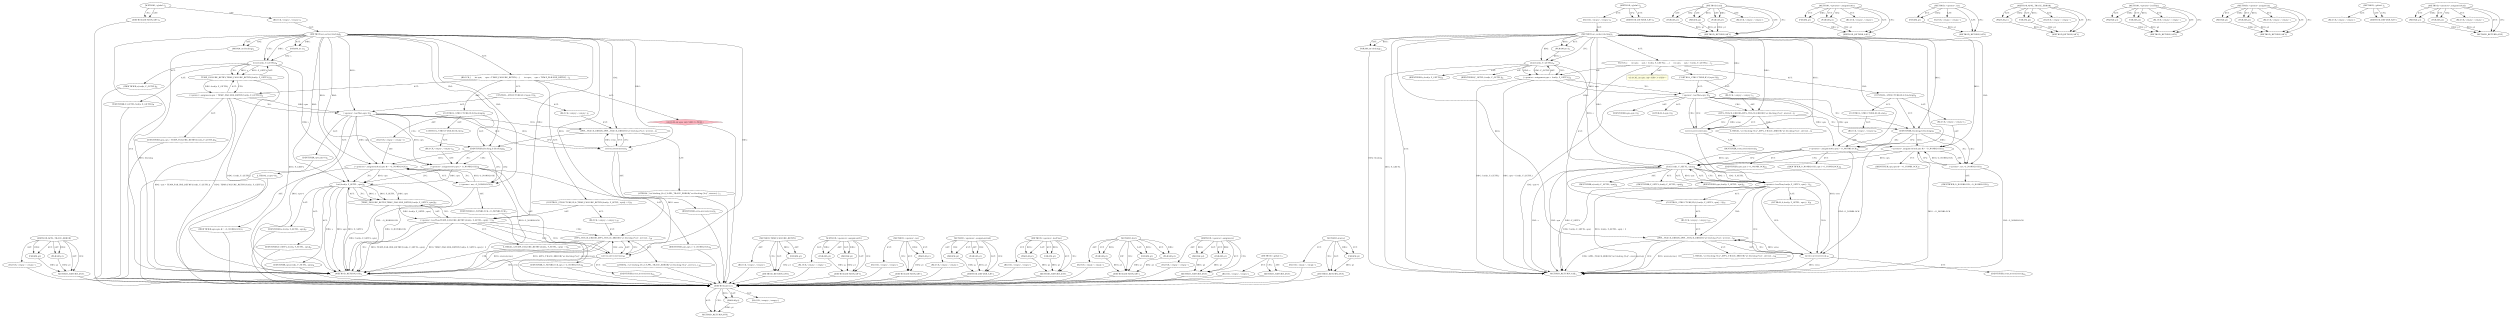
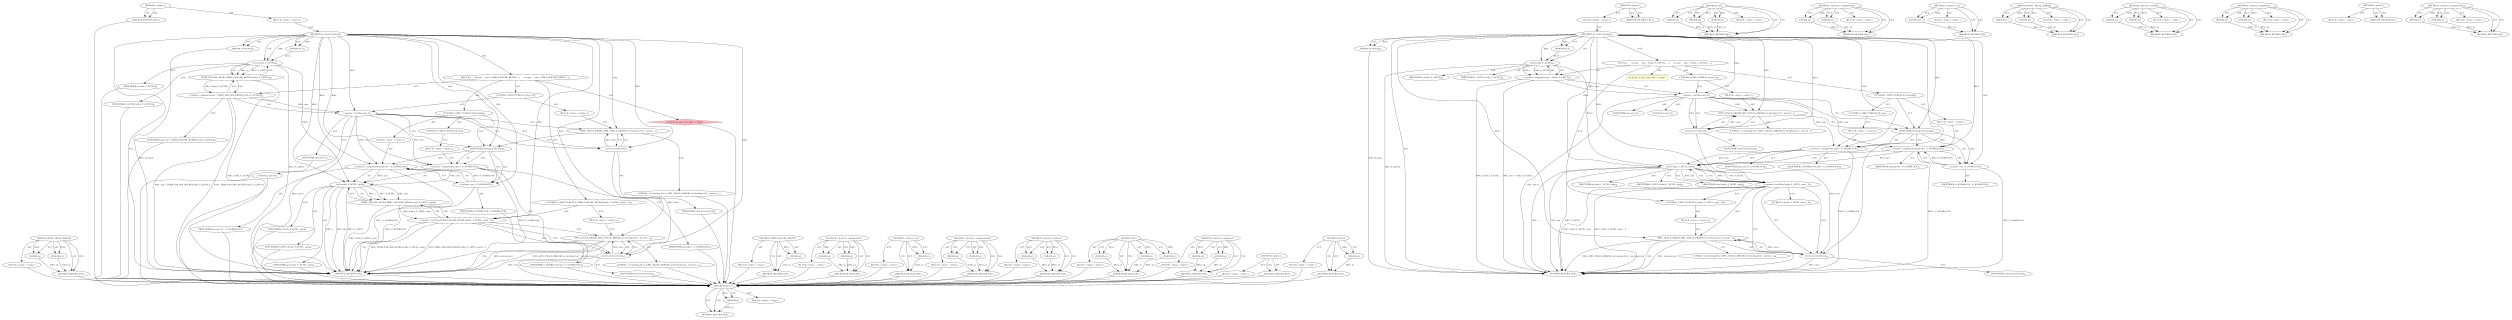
(536, 247) -> none
